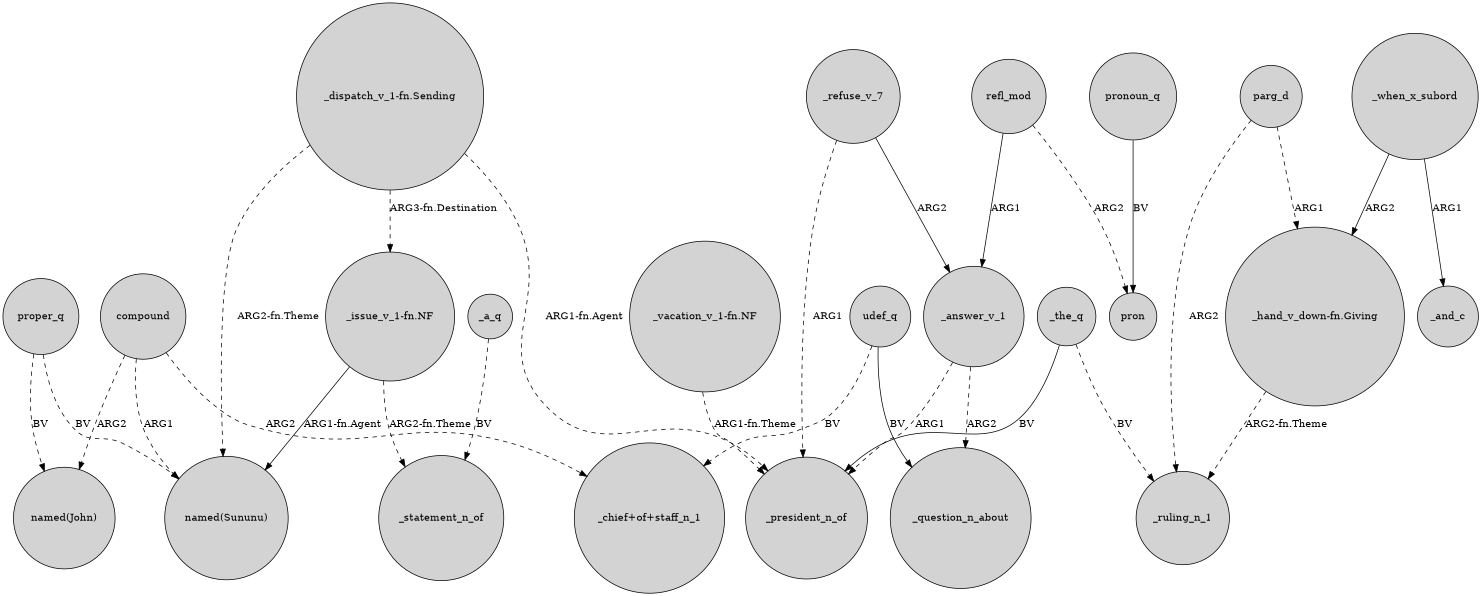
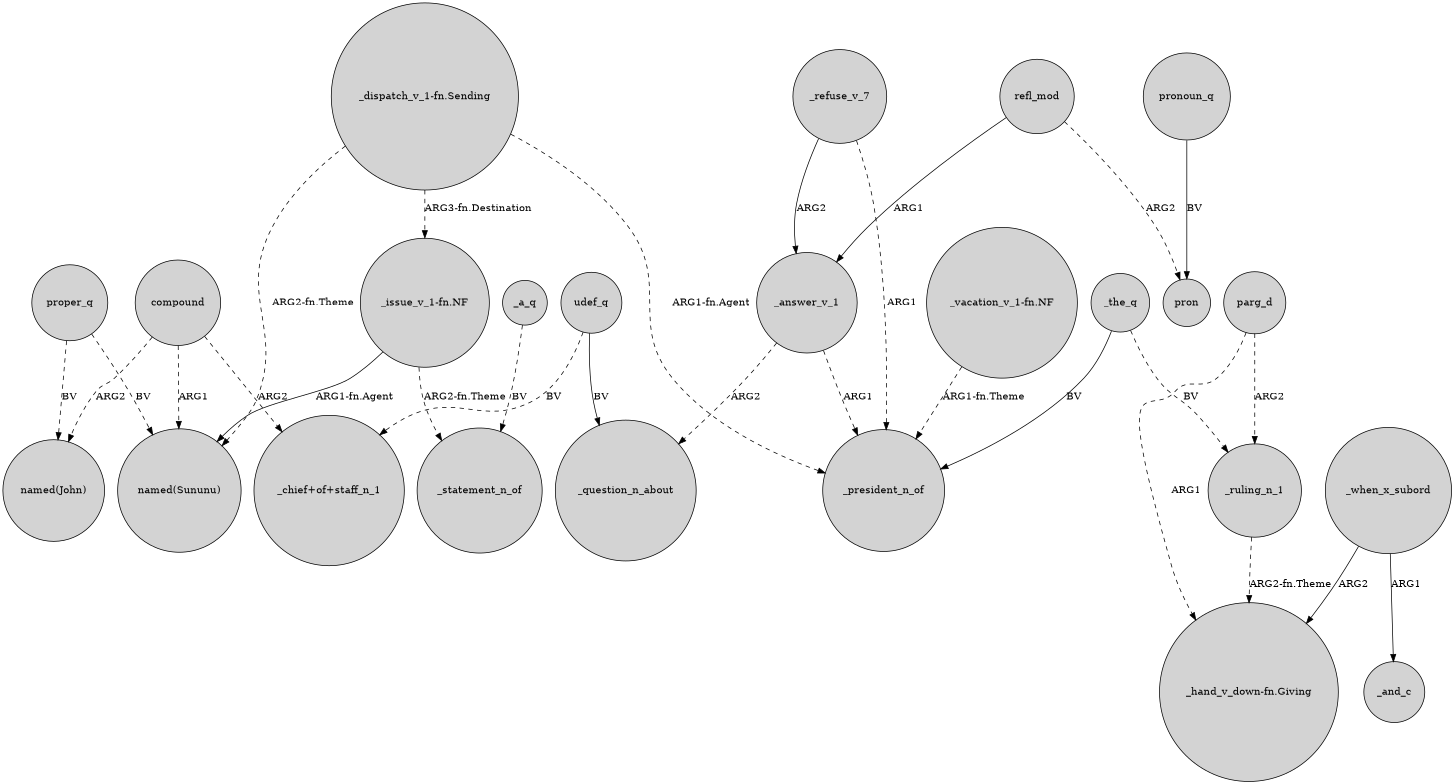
(1239, 432) -> (1250, 566)
